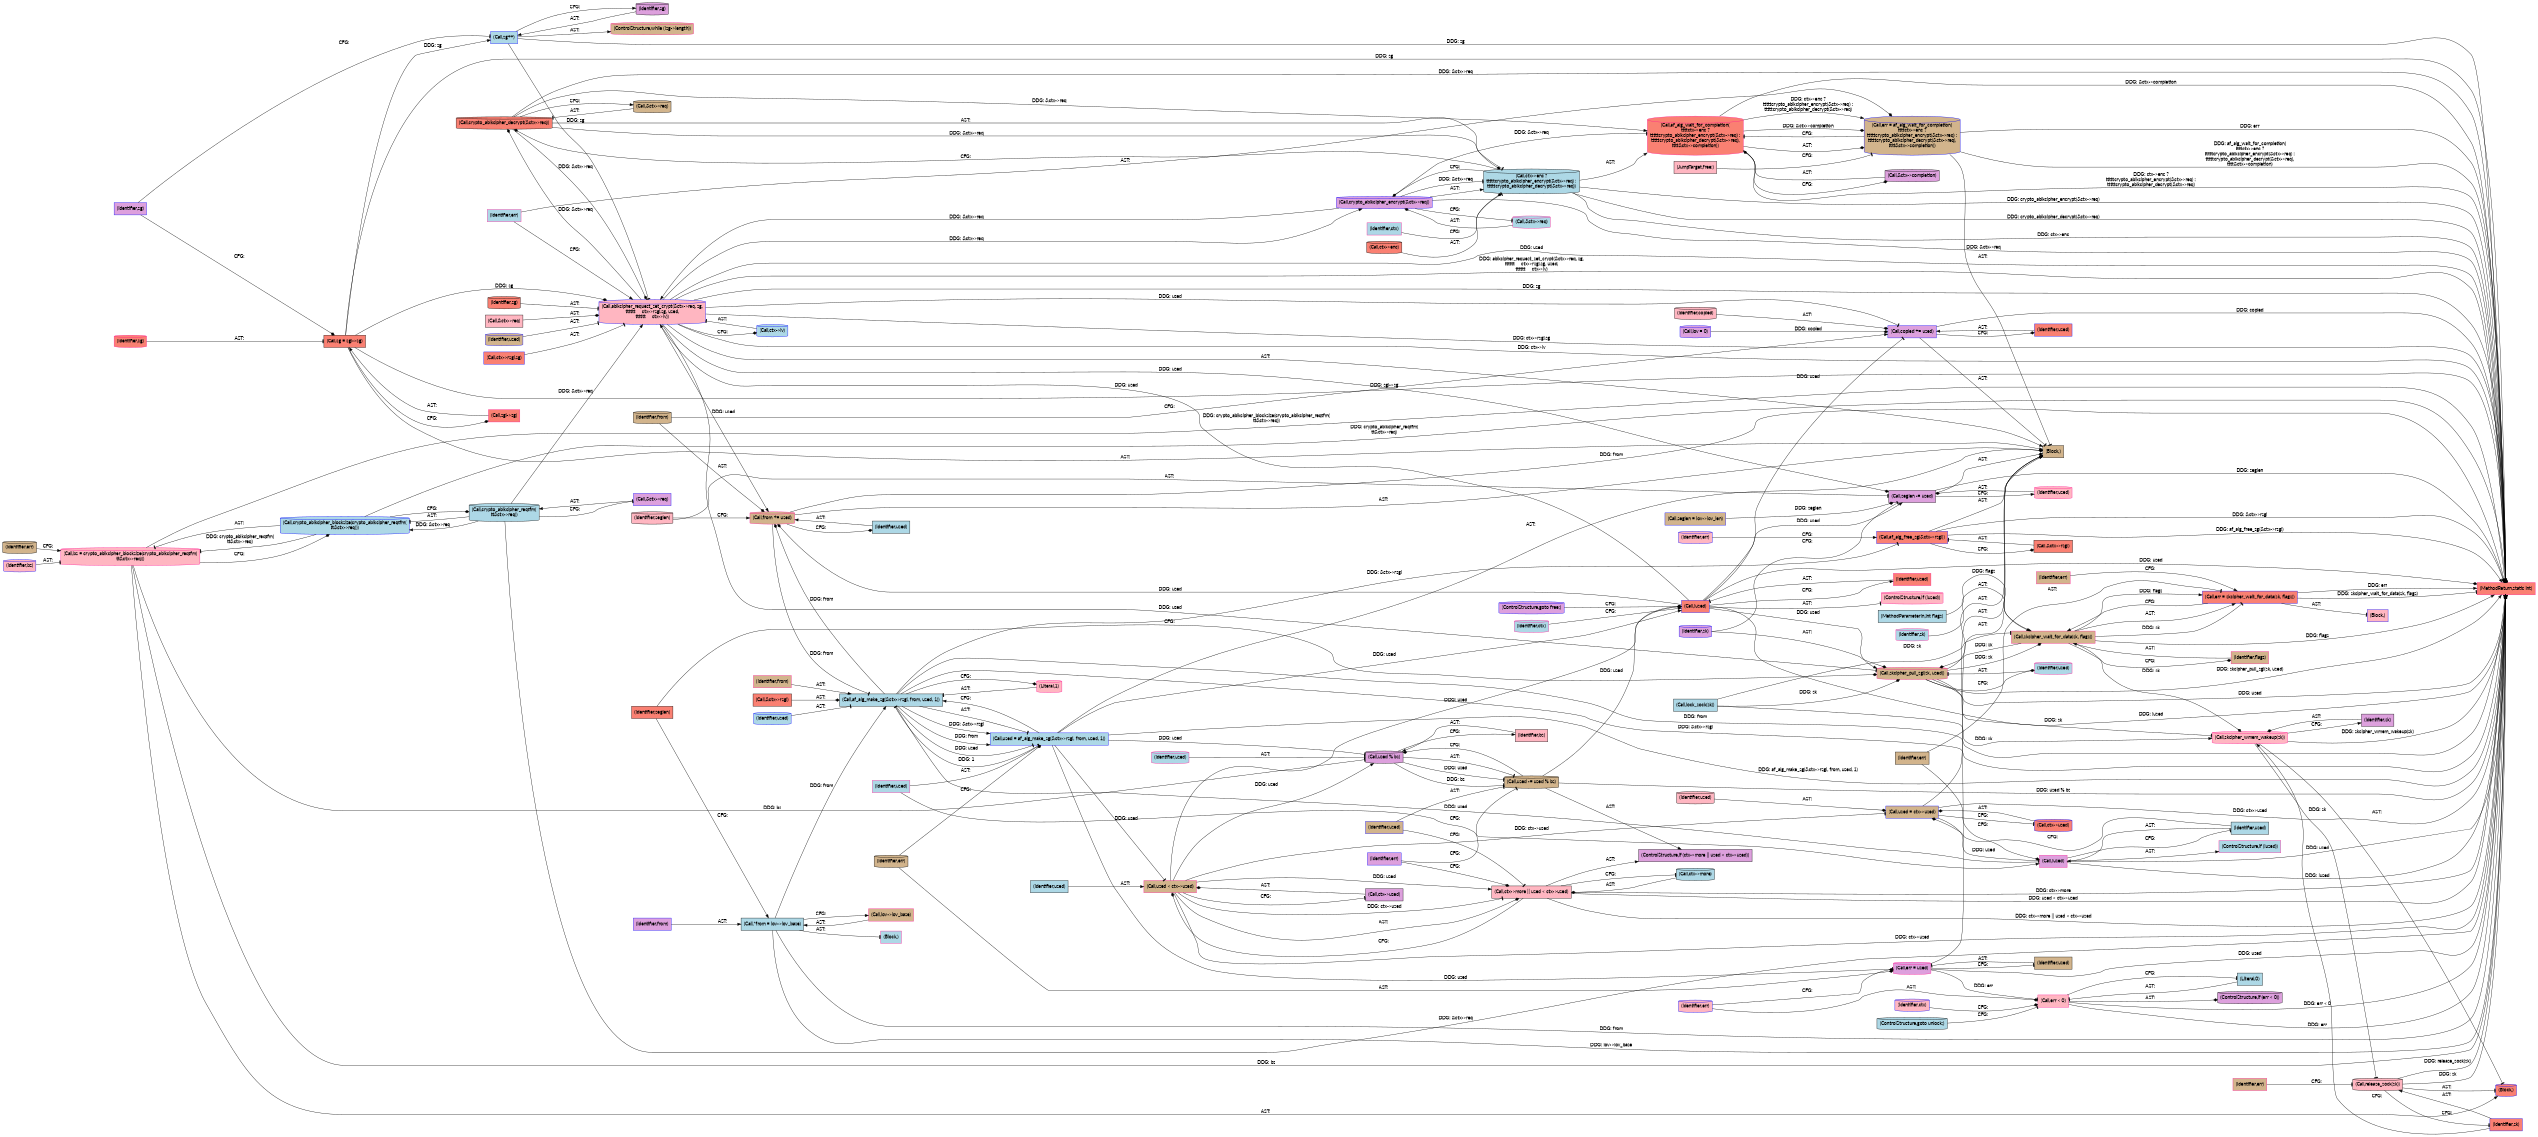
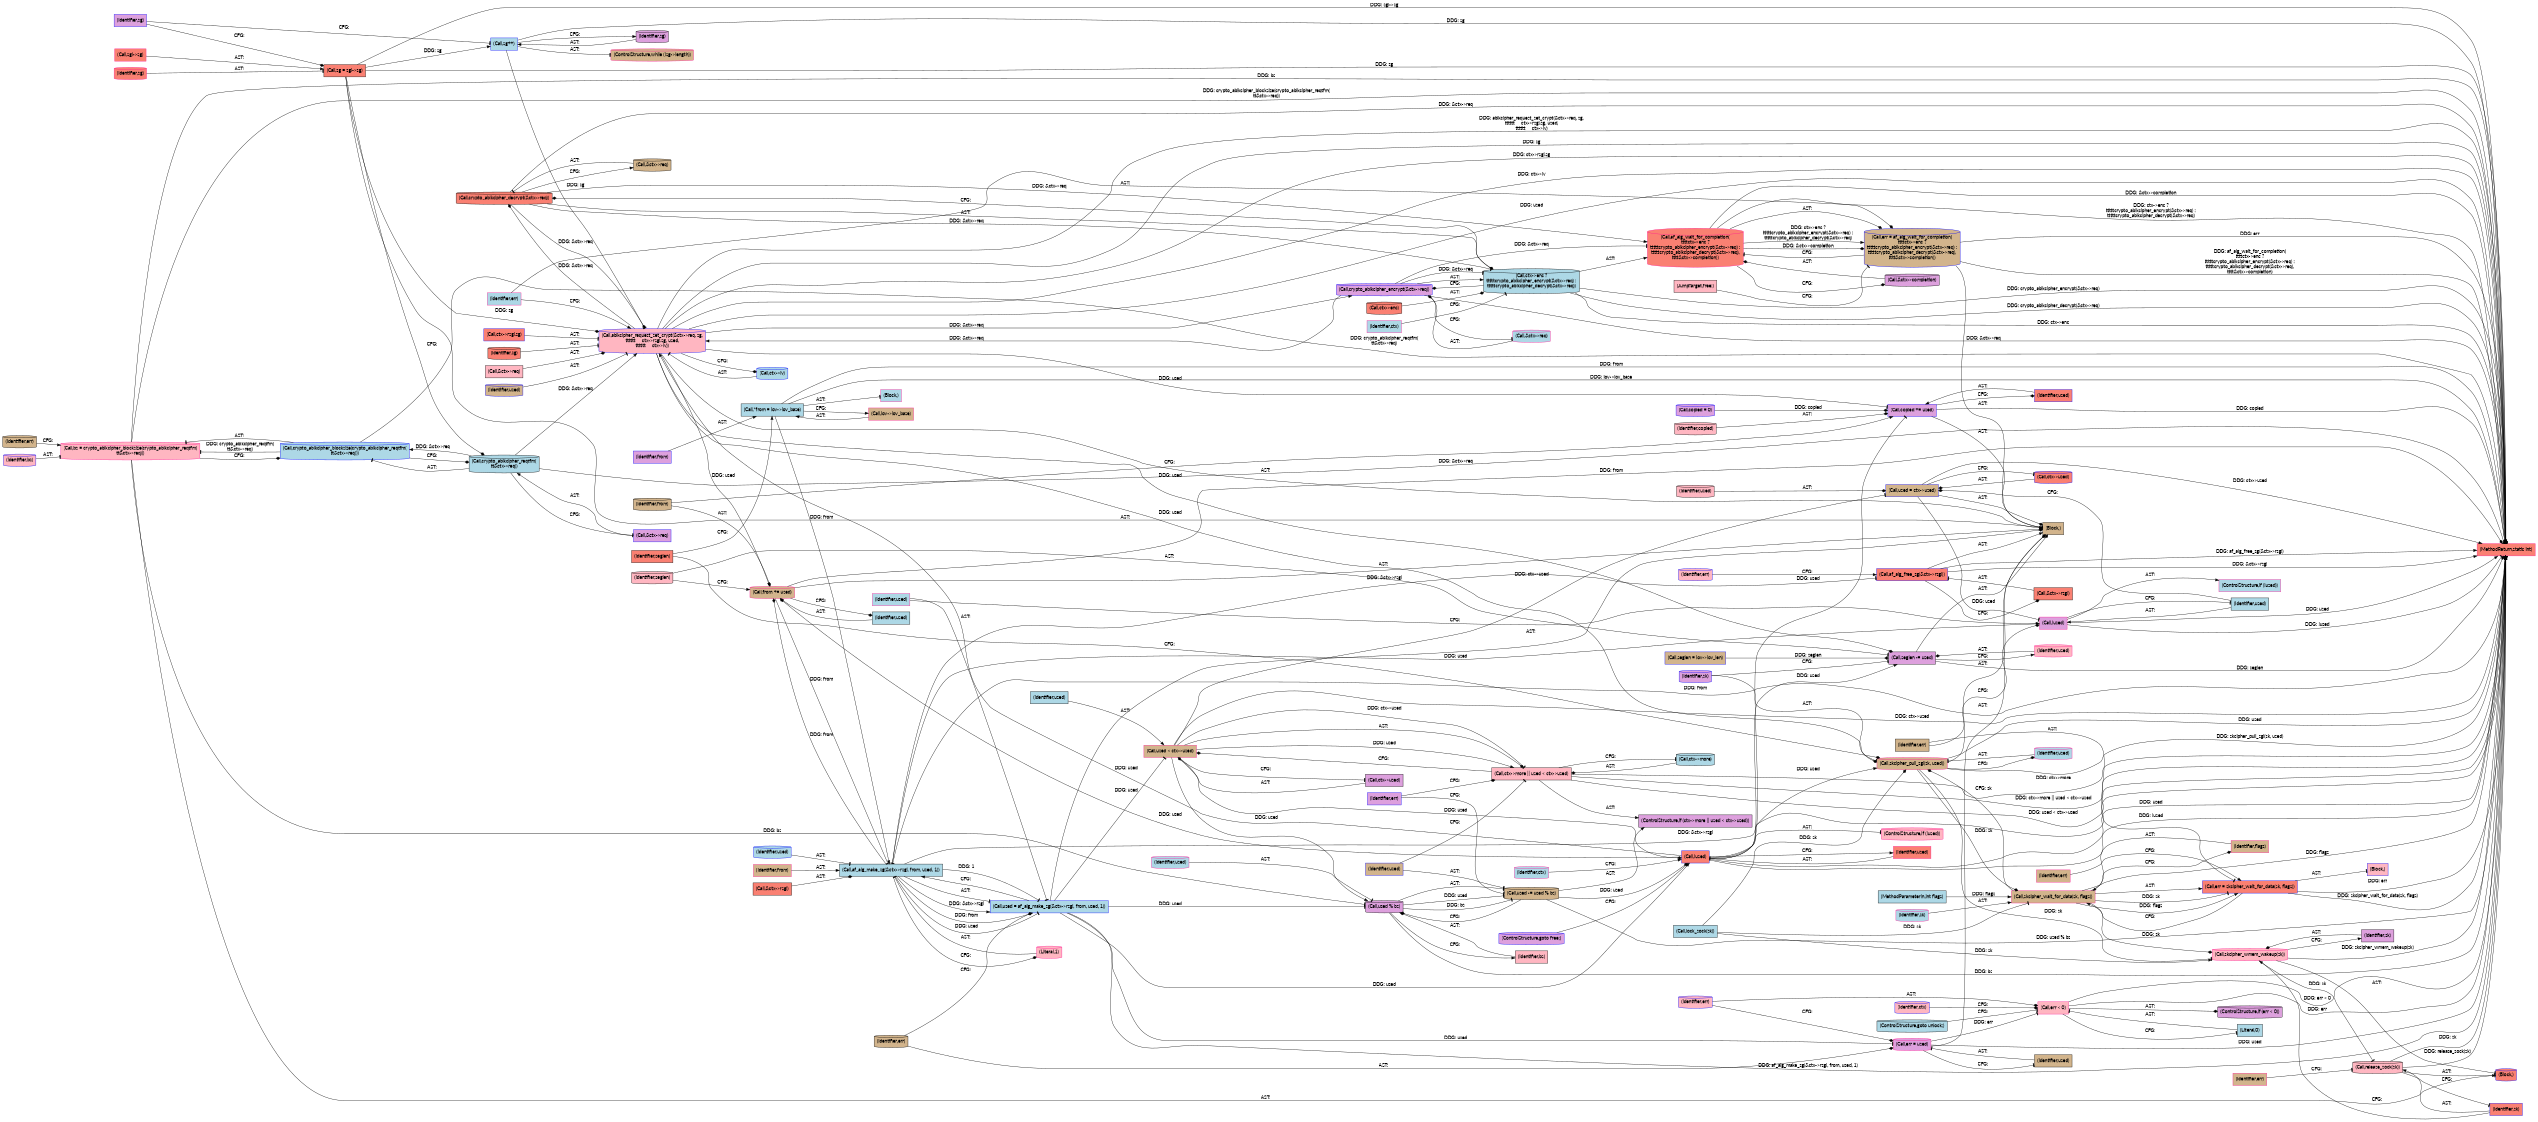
(563, 35) -> (563, 53)
(1695, 332) -> (1695, 410)
(402, 413) -> (393, 275)
(1984, 645) -> (1984, 789)
none -> (2119, 975)
